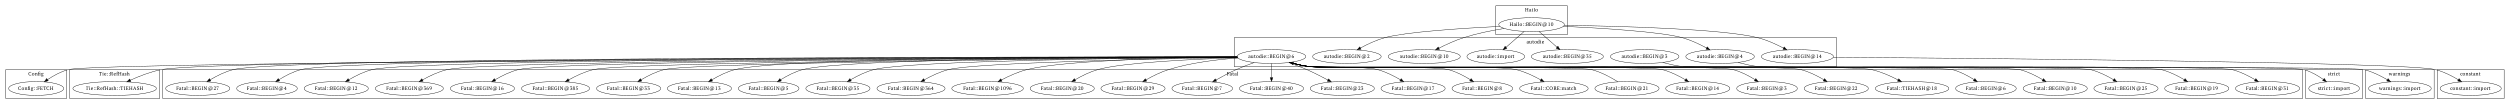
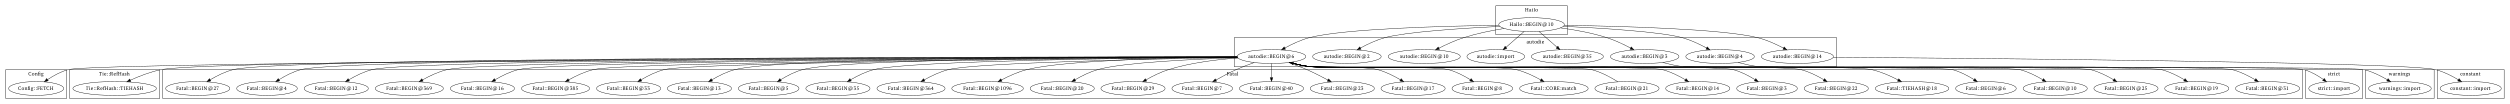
none -> (1391, 29)
none -> (1596, 35)
